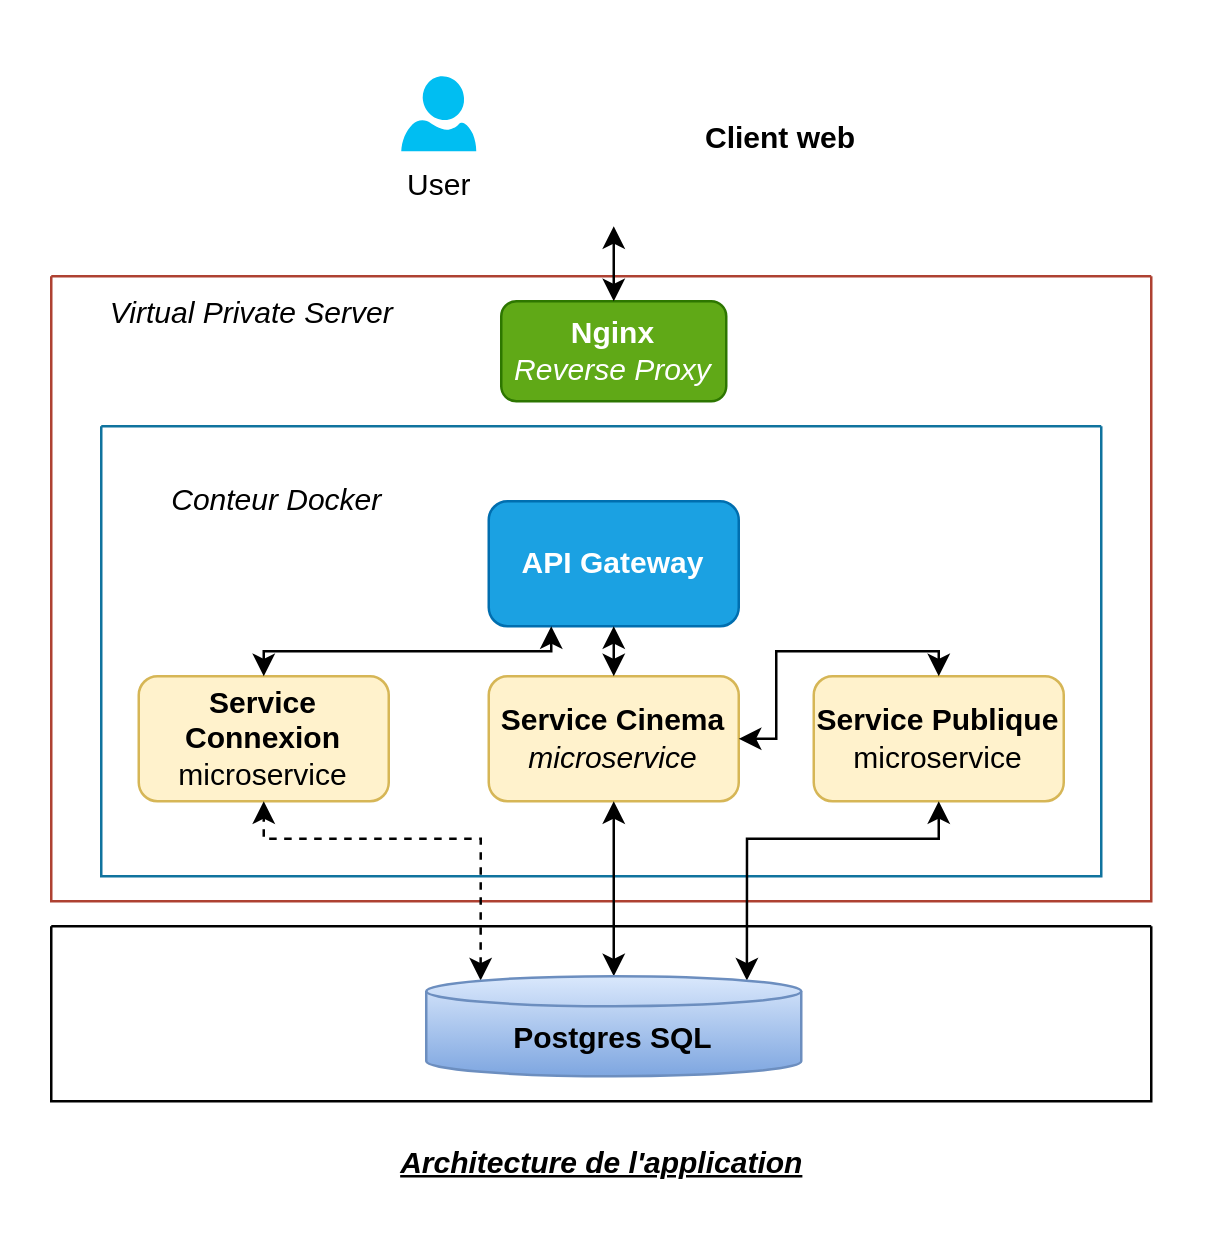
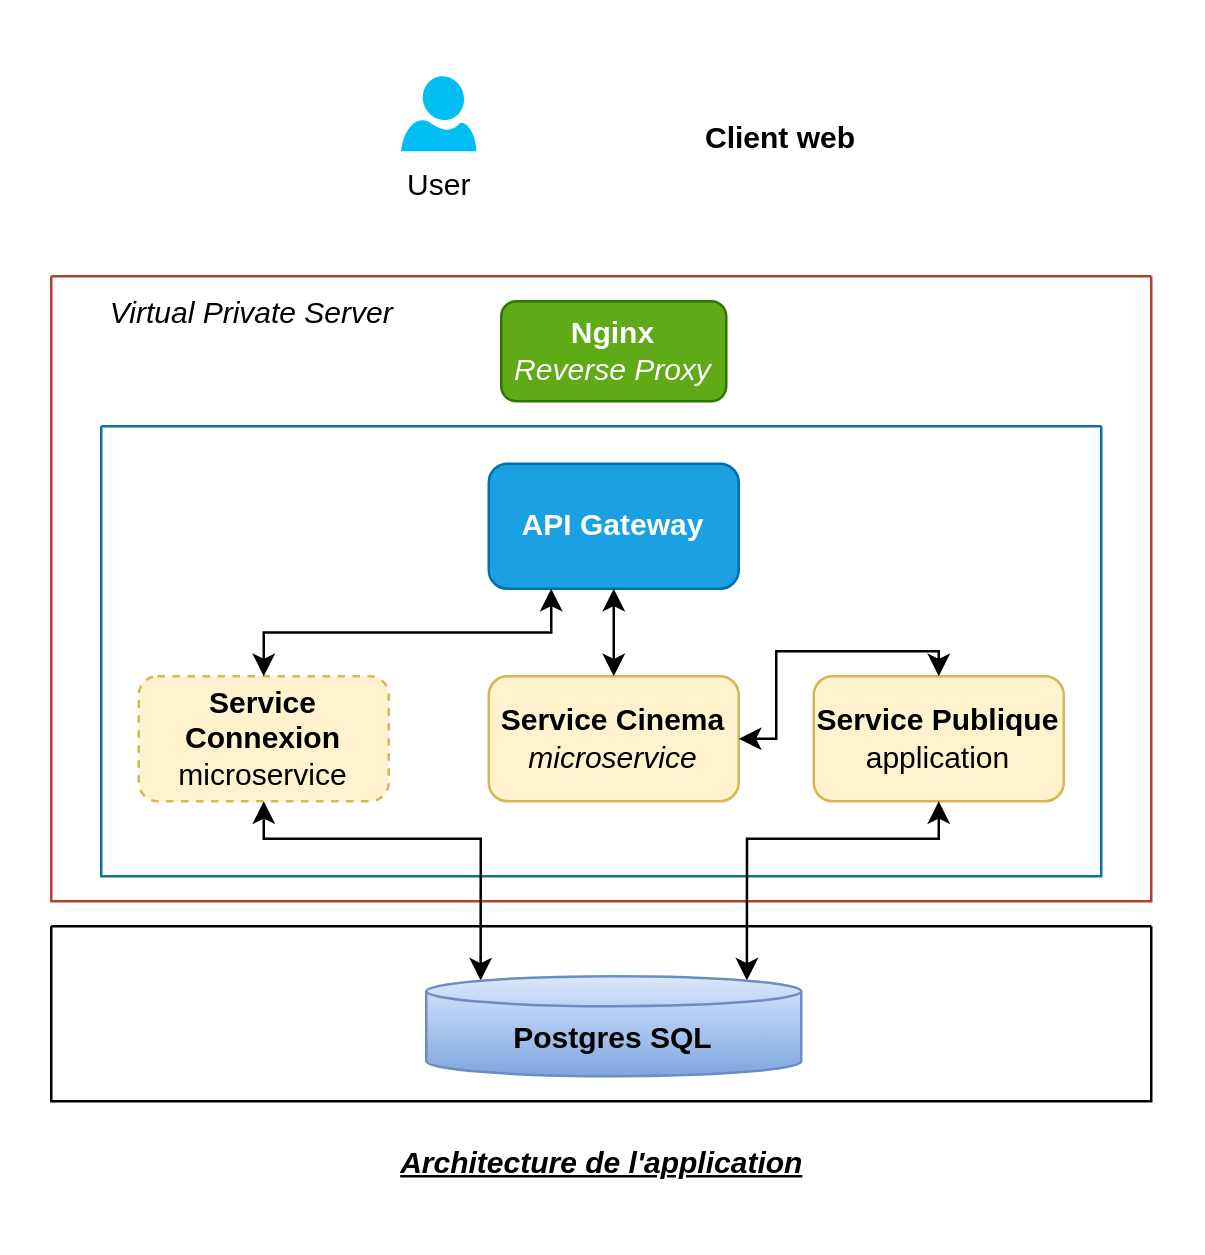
(614, 264) -> none
(276, 501) -> none
(614, 564) -> (614, 526)
(264, 739) -> (264, 739)
(939, 739) -> (939, 739)
(380, 839) -> (380, 839)
(614, 845) -> none
